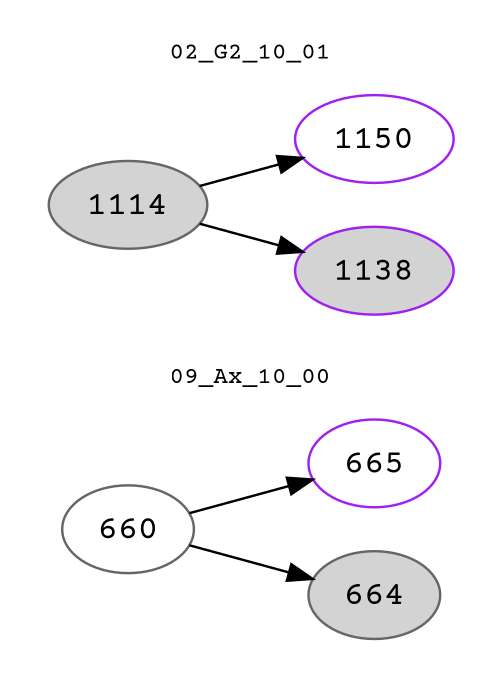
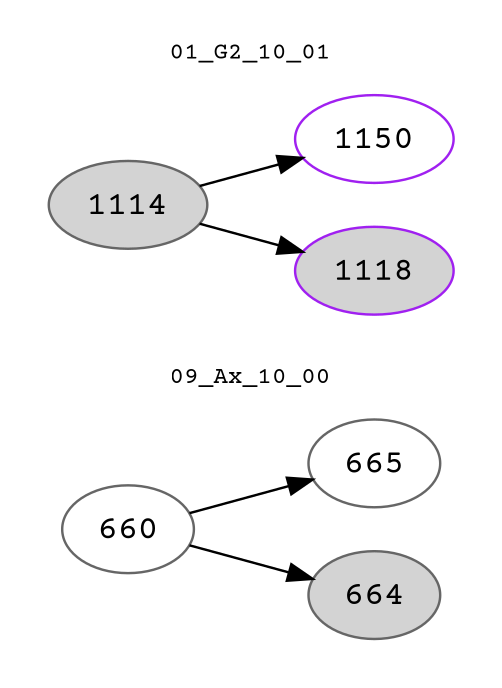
(251, 52) -> (251, 52)
(374, 271) -> (374, 271)
(374, 463) -> (374, 463)
